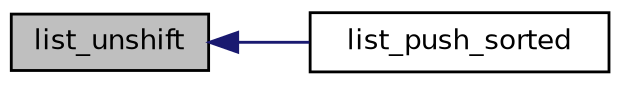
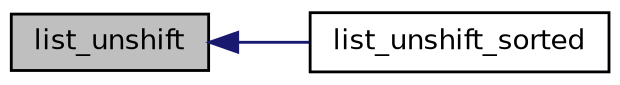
(460, 42) -> (460, 42)
